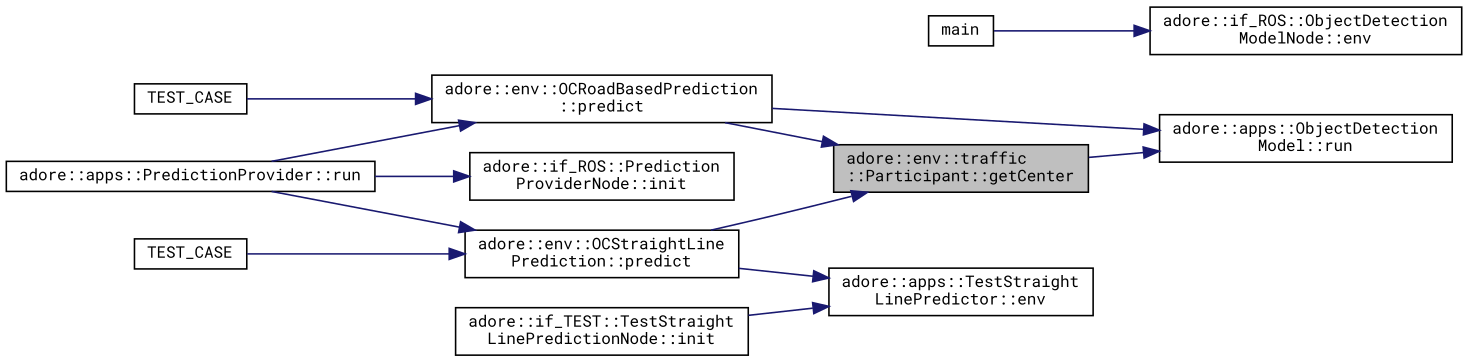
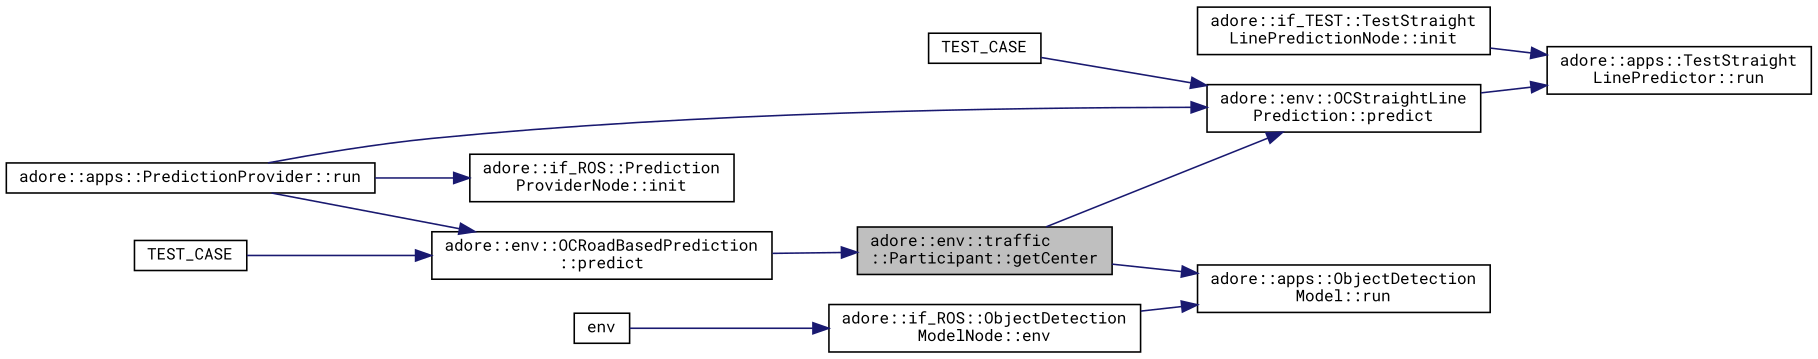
(961, 31) -> (602, 328)
(958, 119) -> (1161, 309)
(781, 214) -> (1157, 182)
(961, 292) -> (1679, 70)
